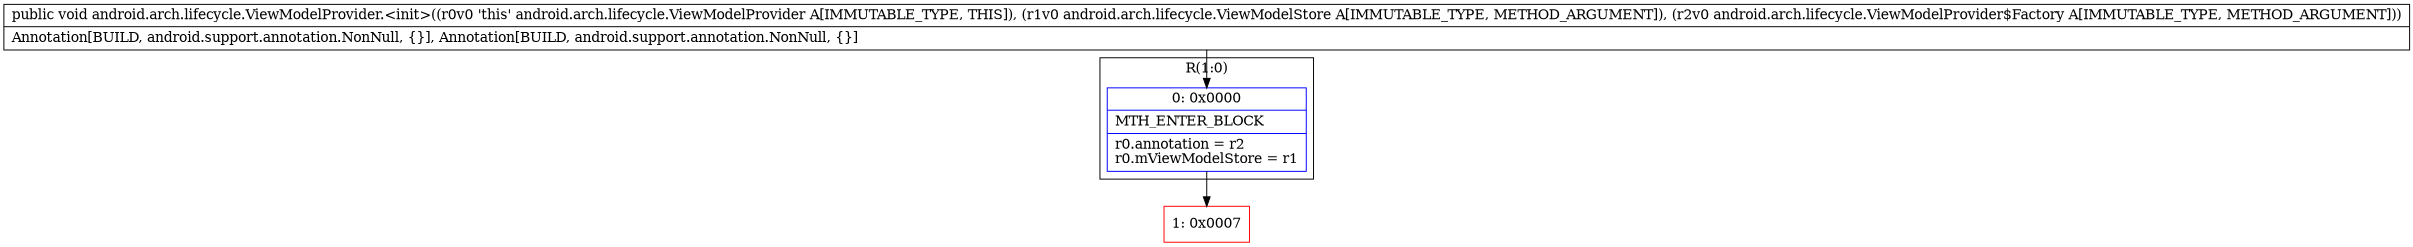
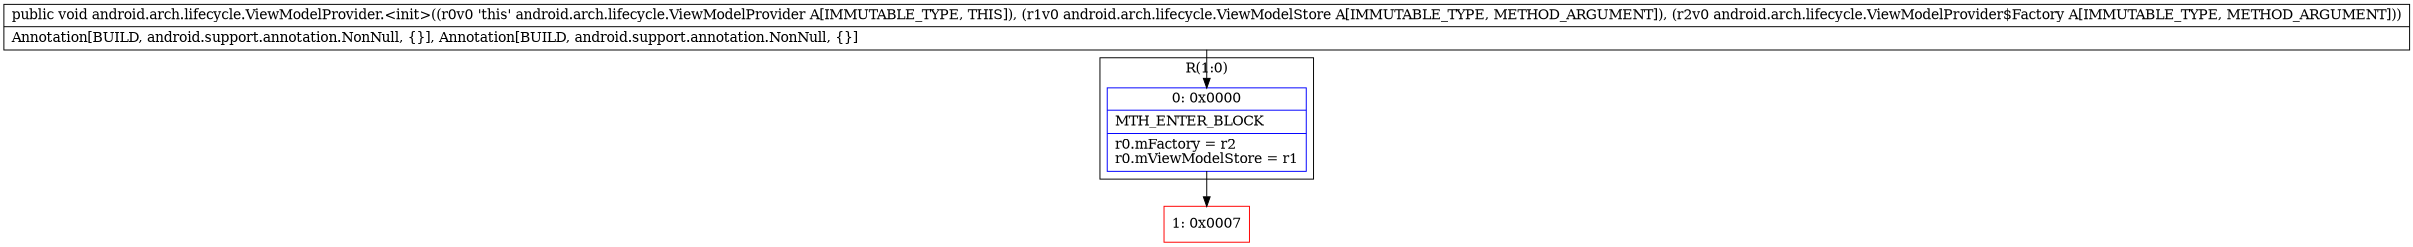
(1180, 145) -> (1176, 145)
